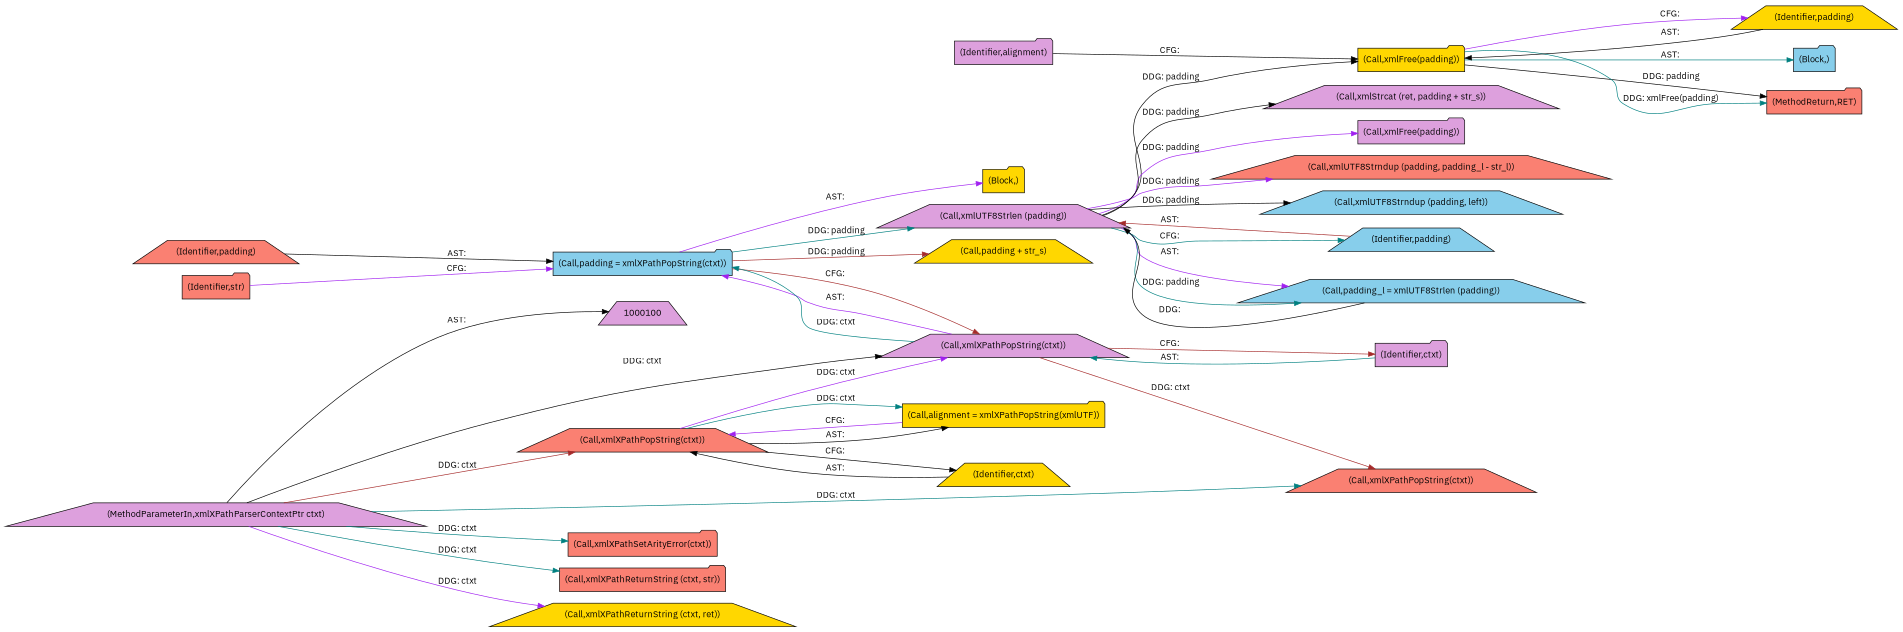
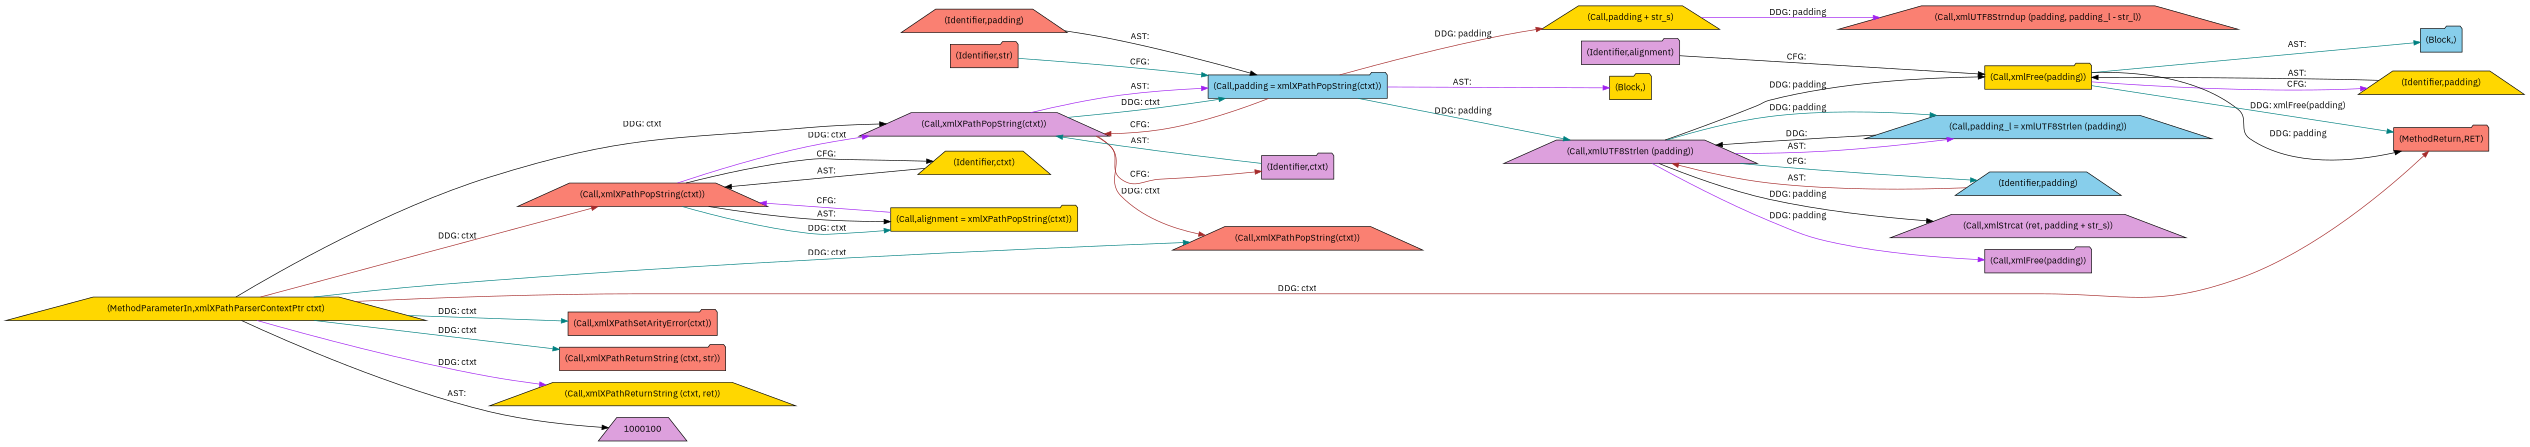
(1175, 187) -> (1787, 18)
(1411, 203) -> none
(398, 277) -> (1110, 66)
none -> (1410, 294)
(1004, 416) -> (984, 220)
(216, 515) -> (216, 309)
